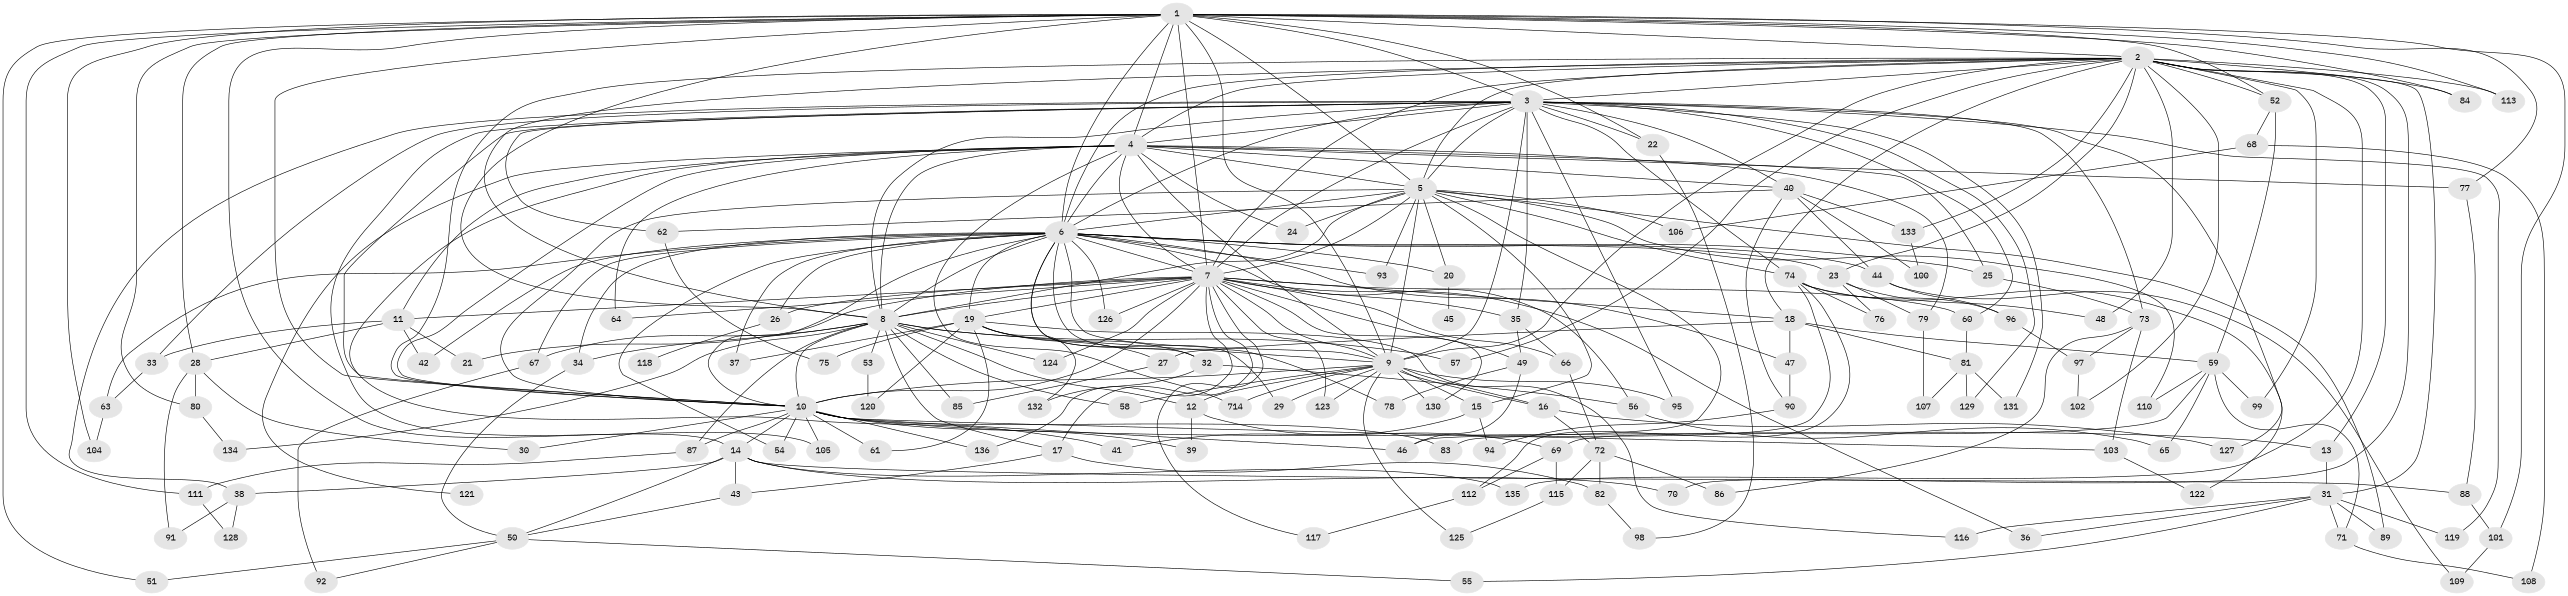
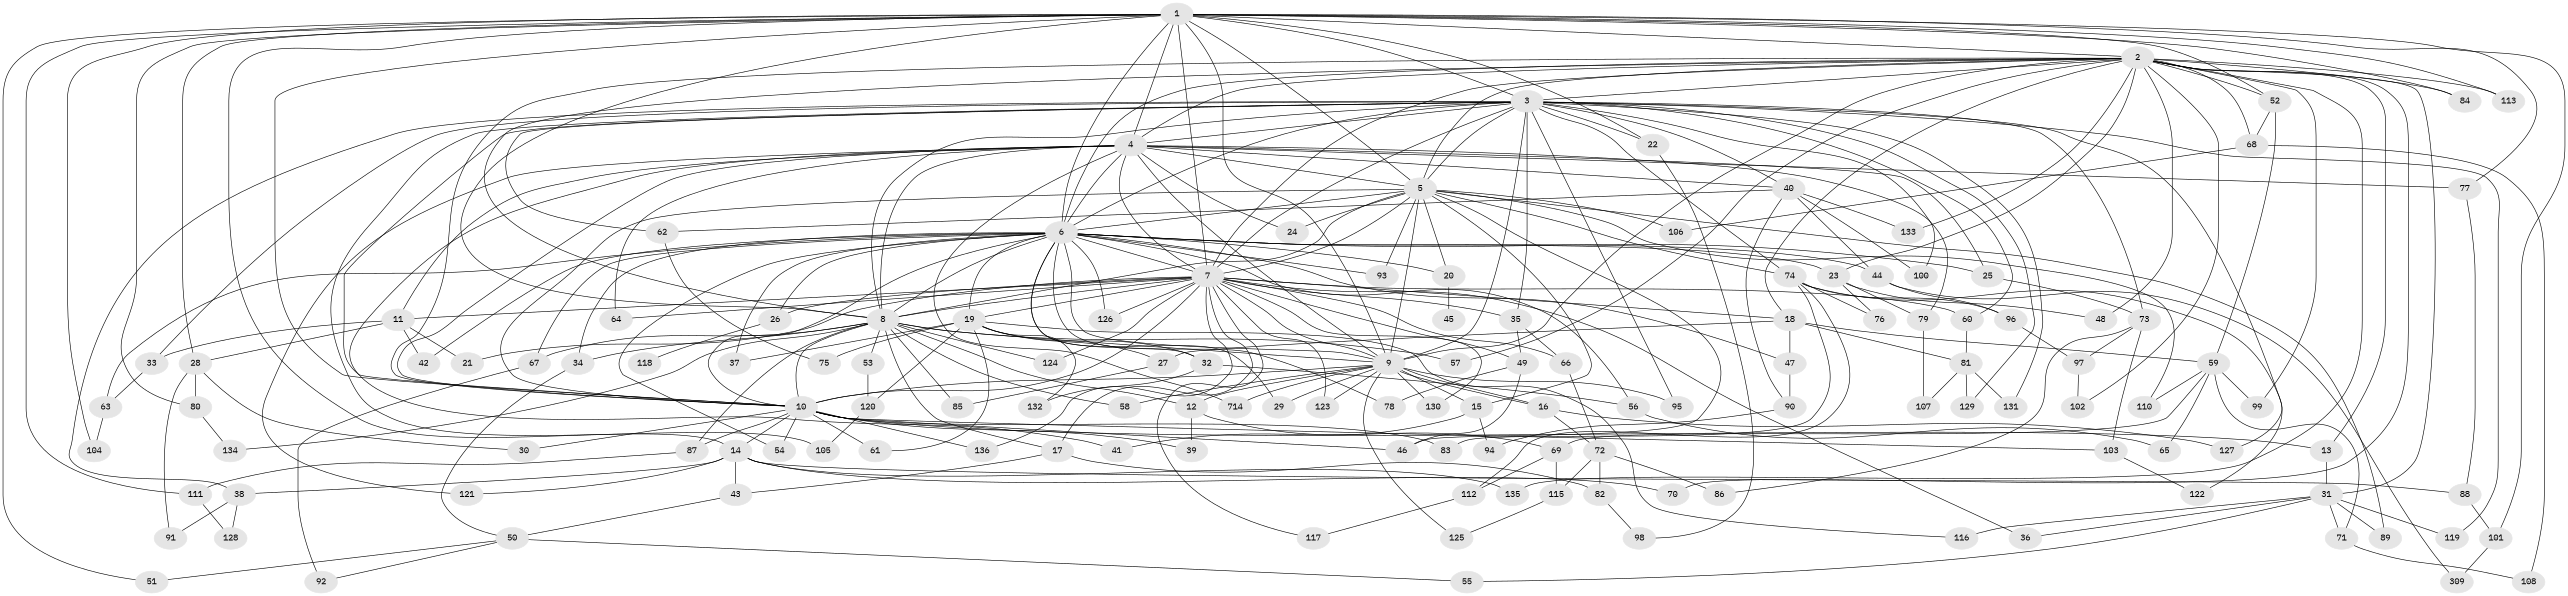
none -> (2220, 85)
(1915, 254) -> (1758, 145)
(812, 429) -> (846, 428)
(625, 497) -> (604, 484)
(2457, 582) -> (2457, 582)
